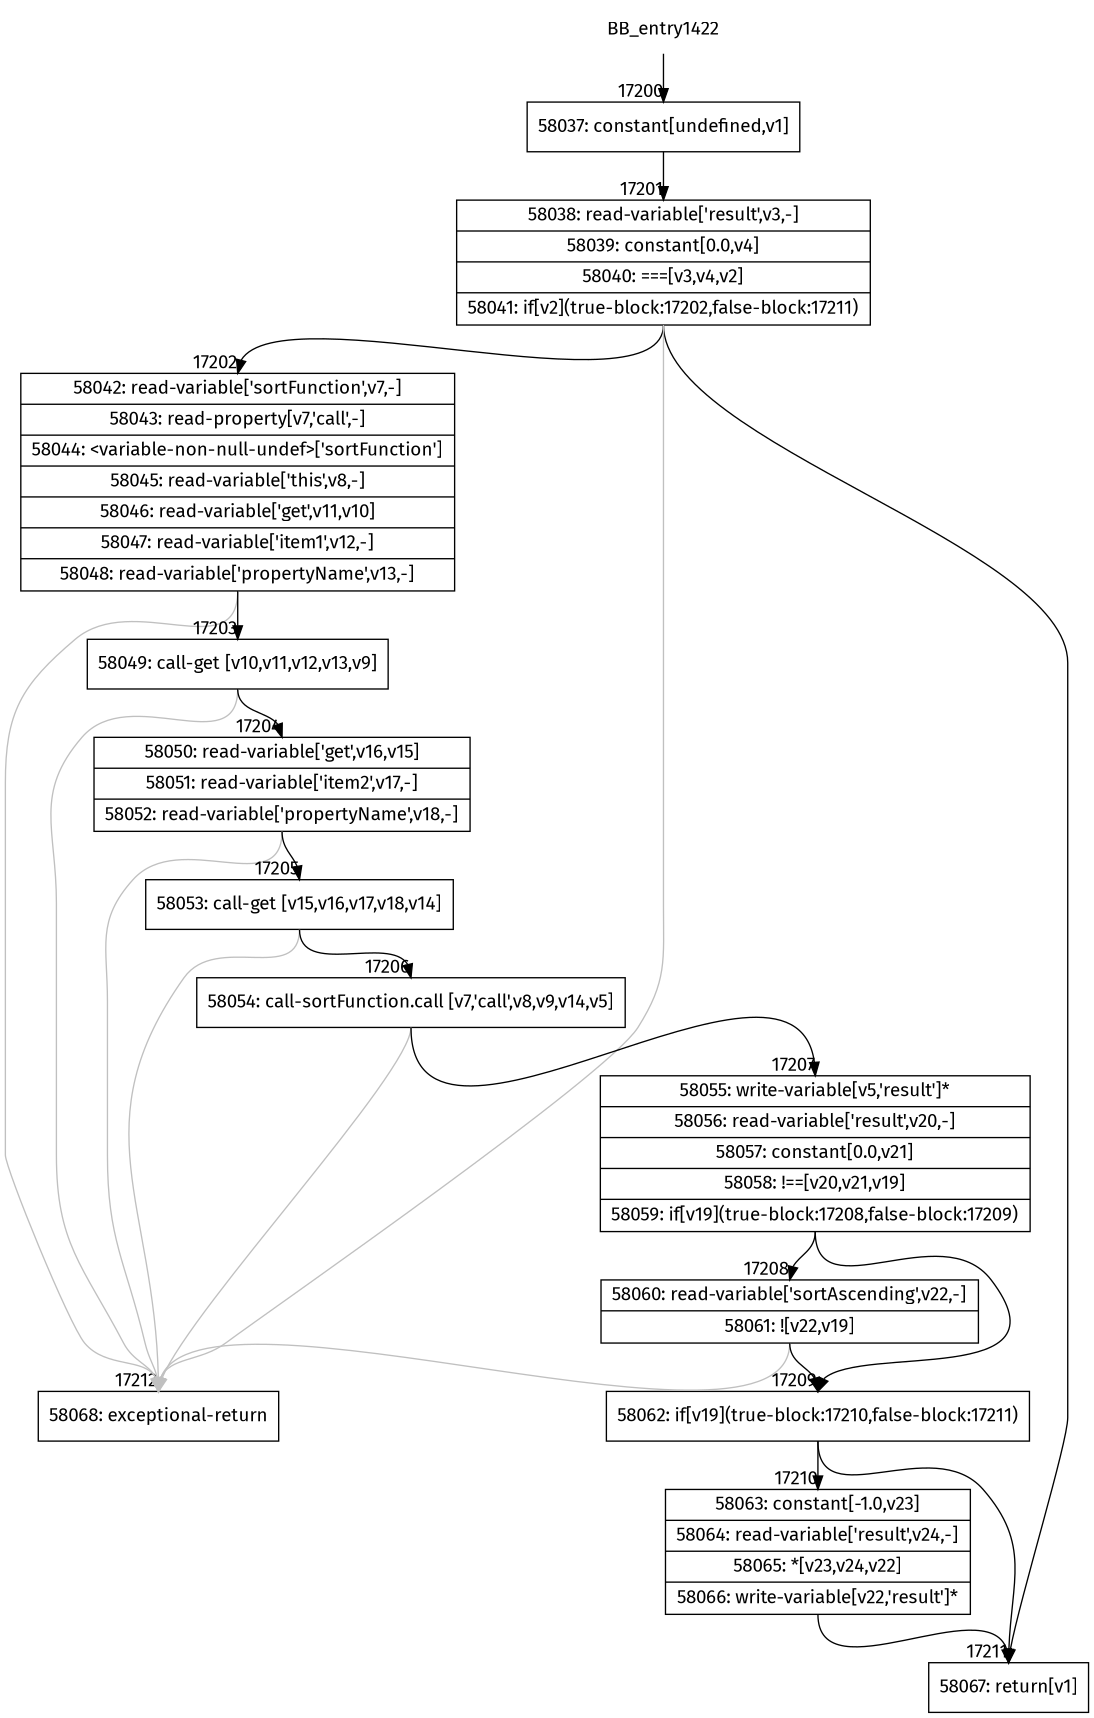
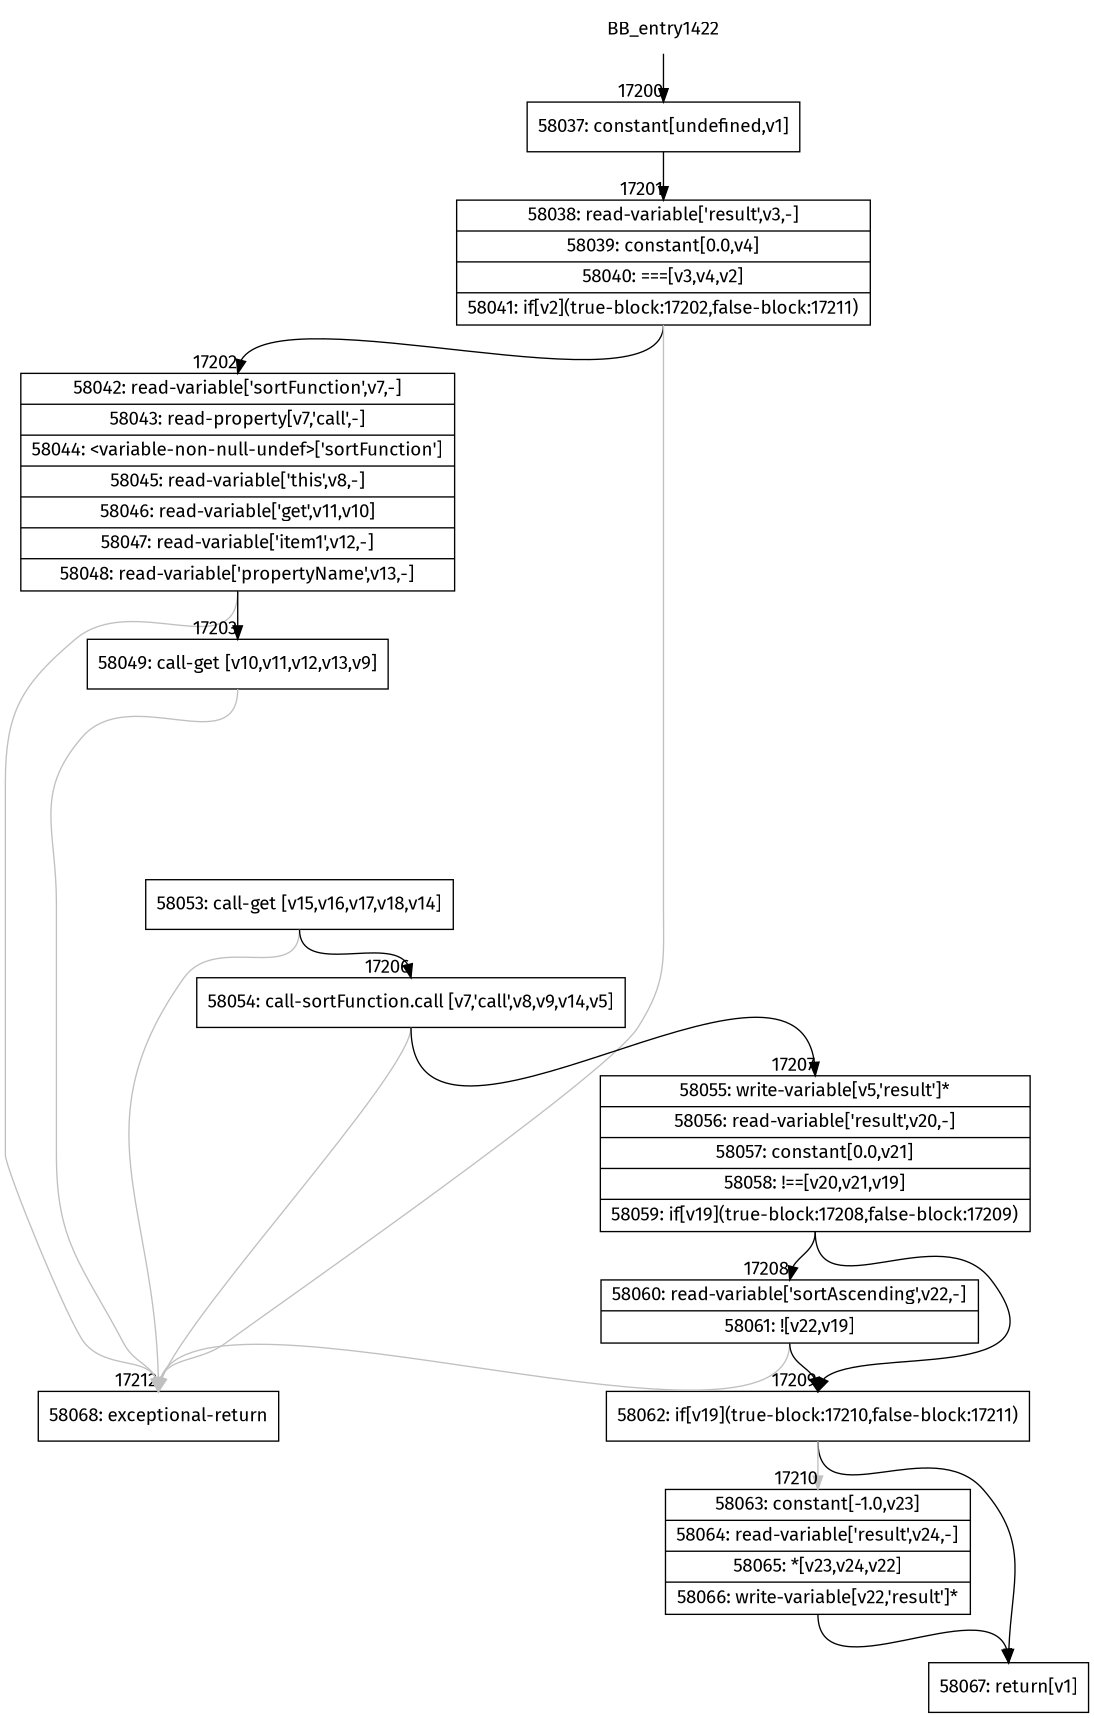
(282, 784) -> none
(1068, 888) -> none
(818, 1458) -> (818, 1458)
